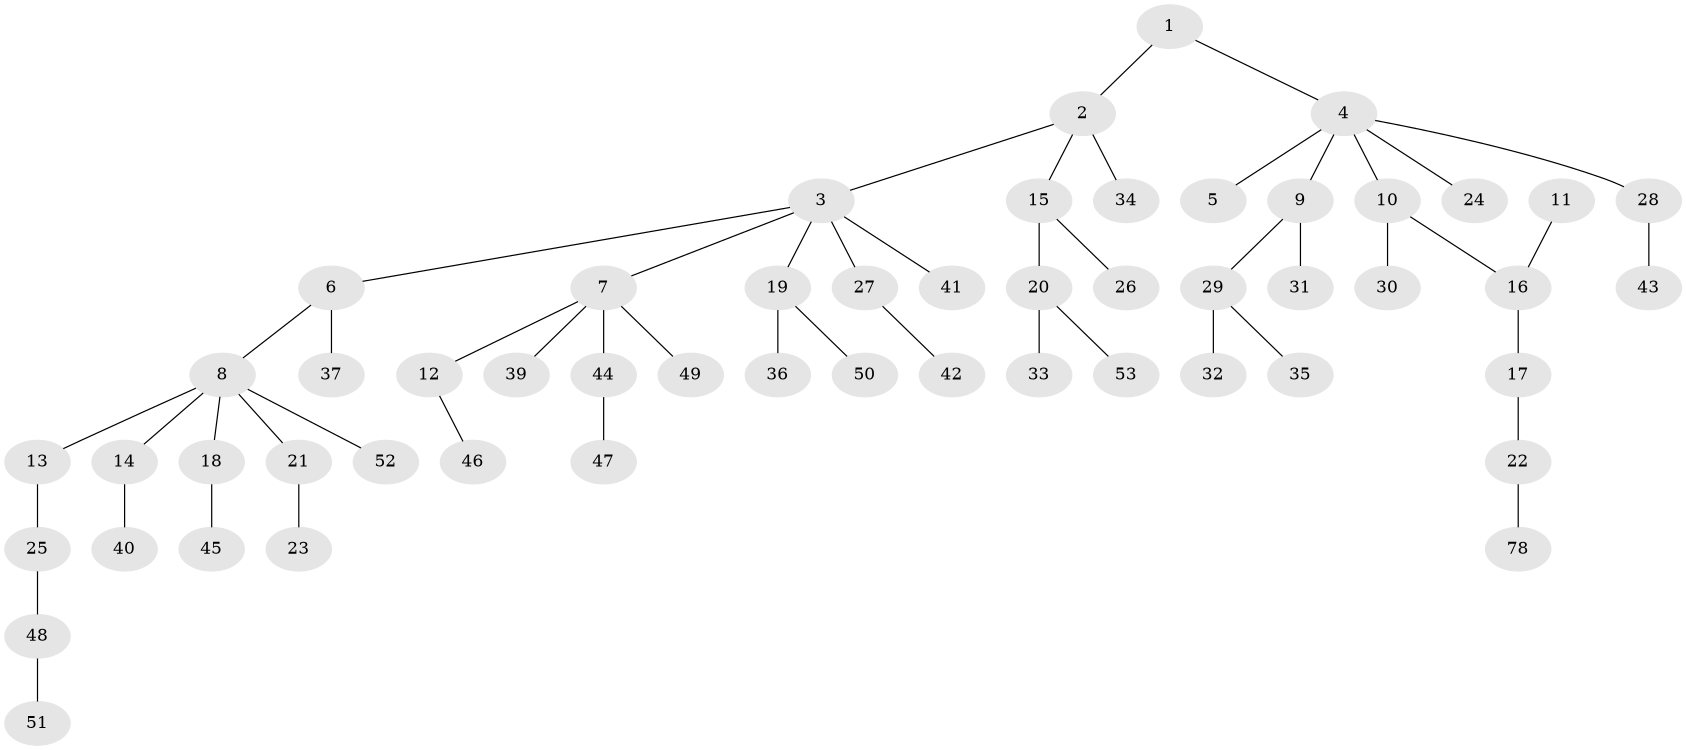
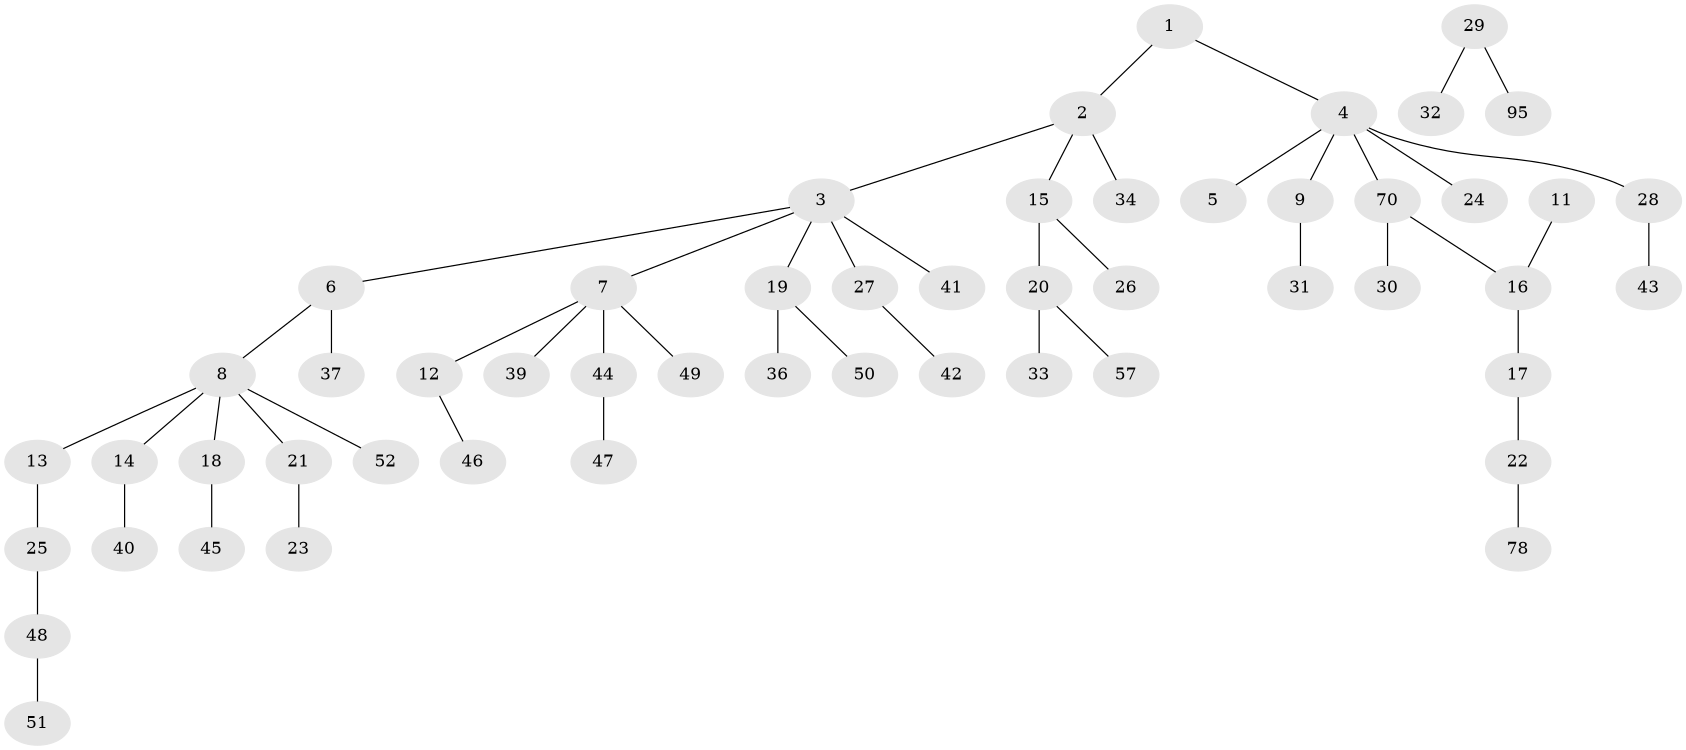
(1388, 201) -> (1388, 201)
(1257, 244) -> none
(1126, 375) -> (1126, 375)
(1300, 375) -> (1518, 114)
